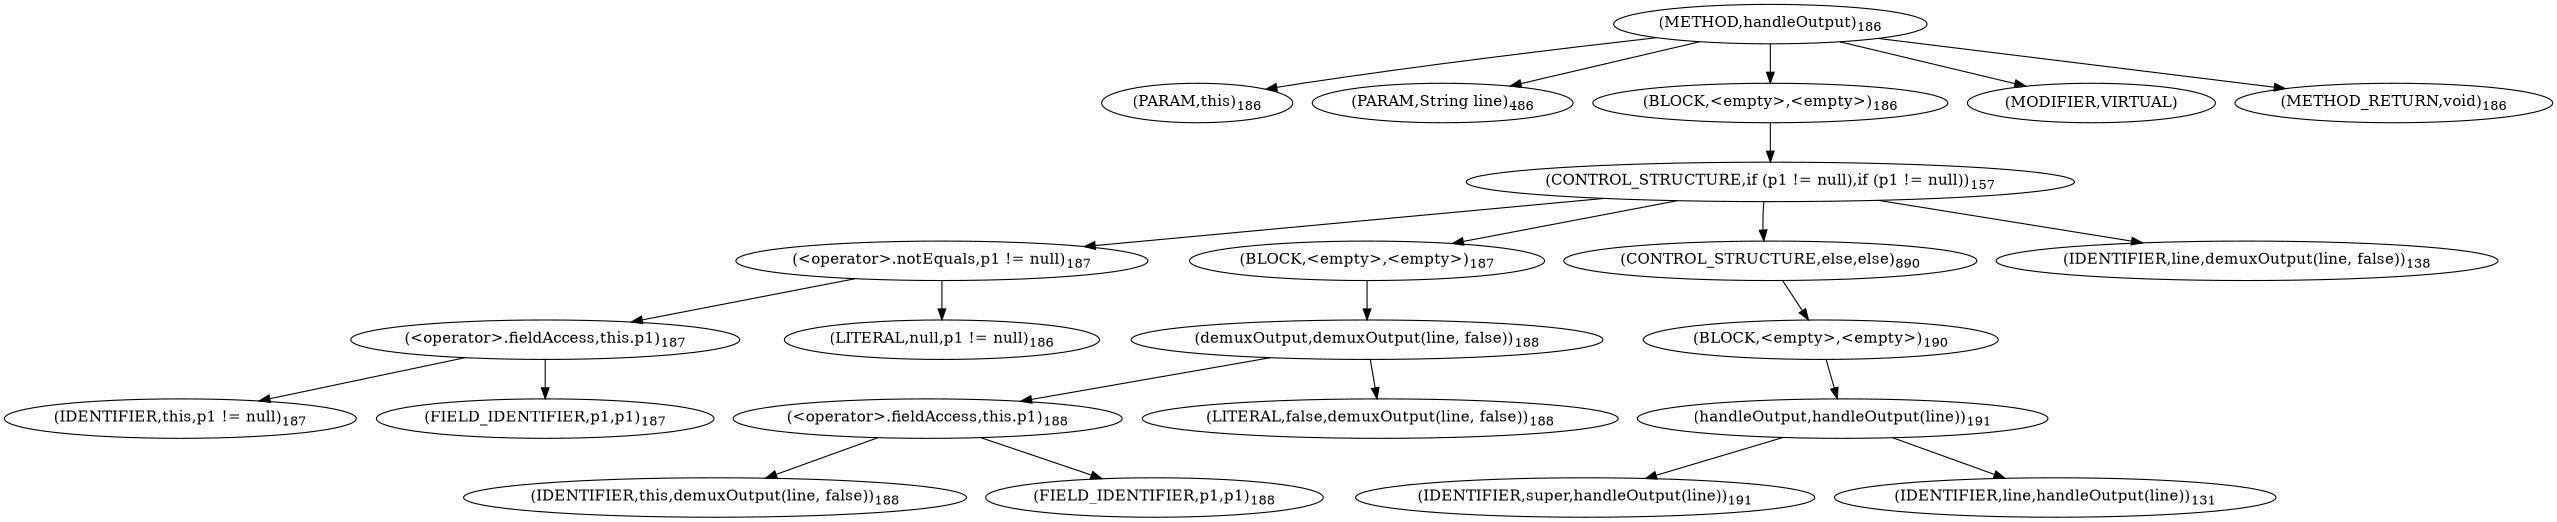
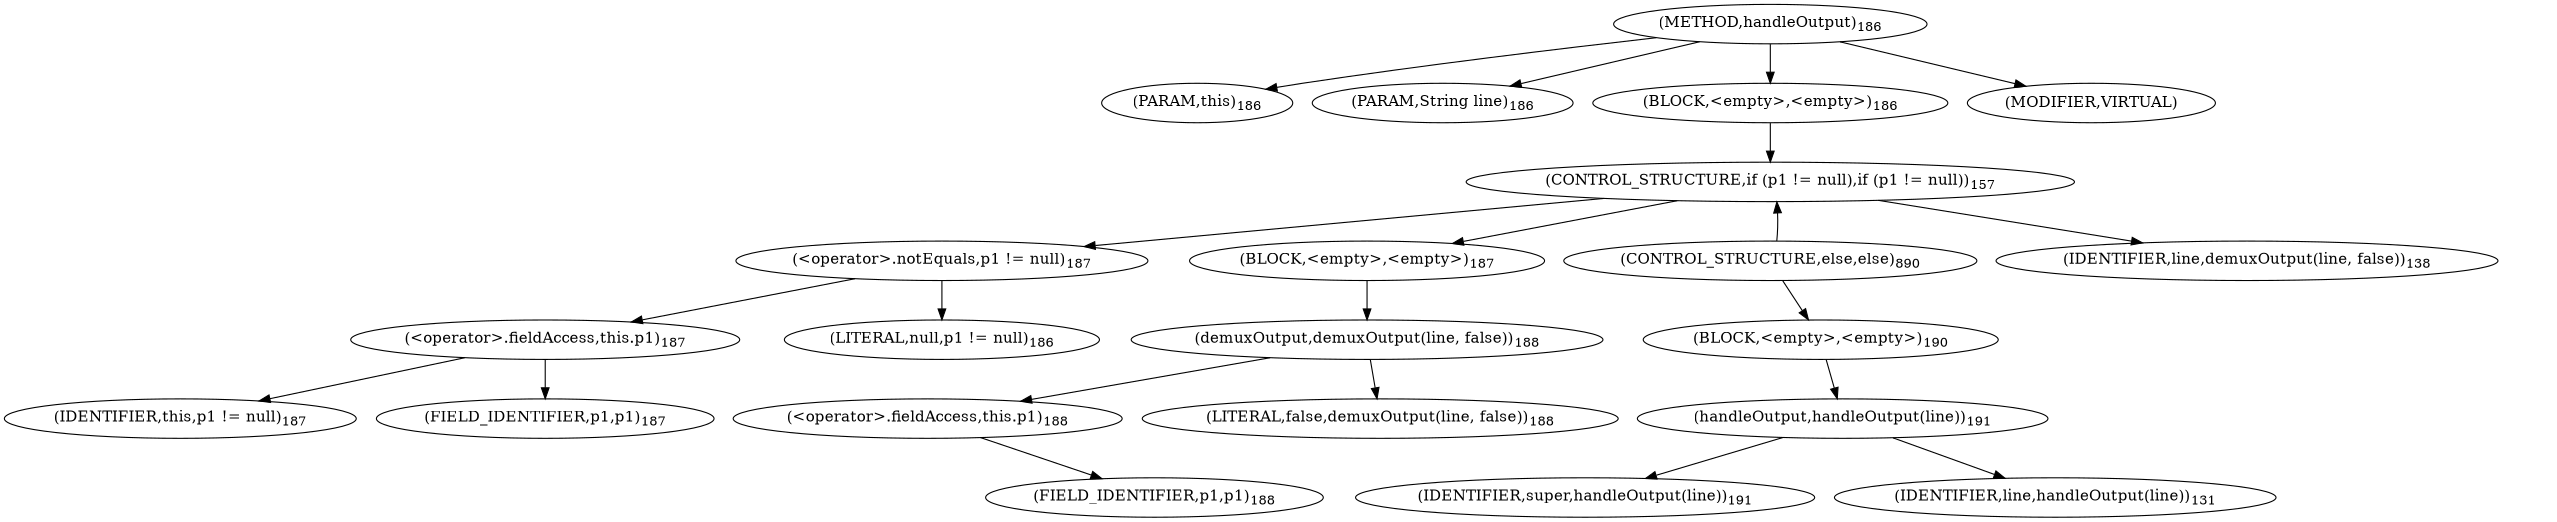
(1522, 101) -> (1522, 101)
(2394, 103) -> none
(1763, 216) -> (1778, 227)
(715, 498) -> none
